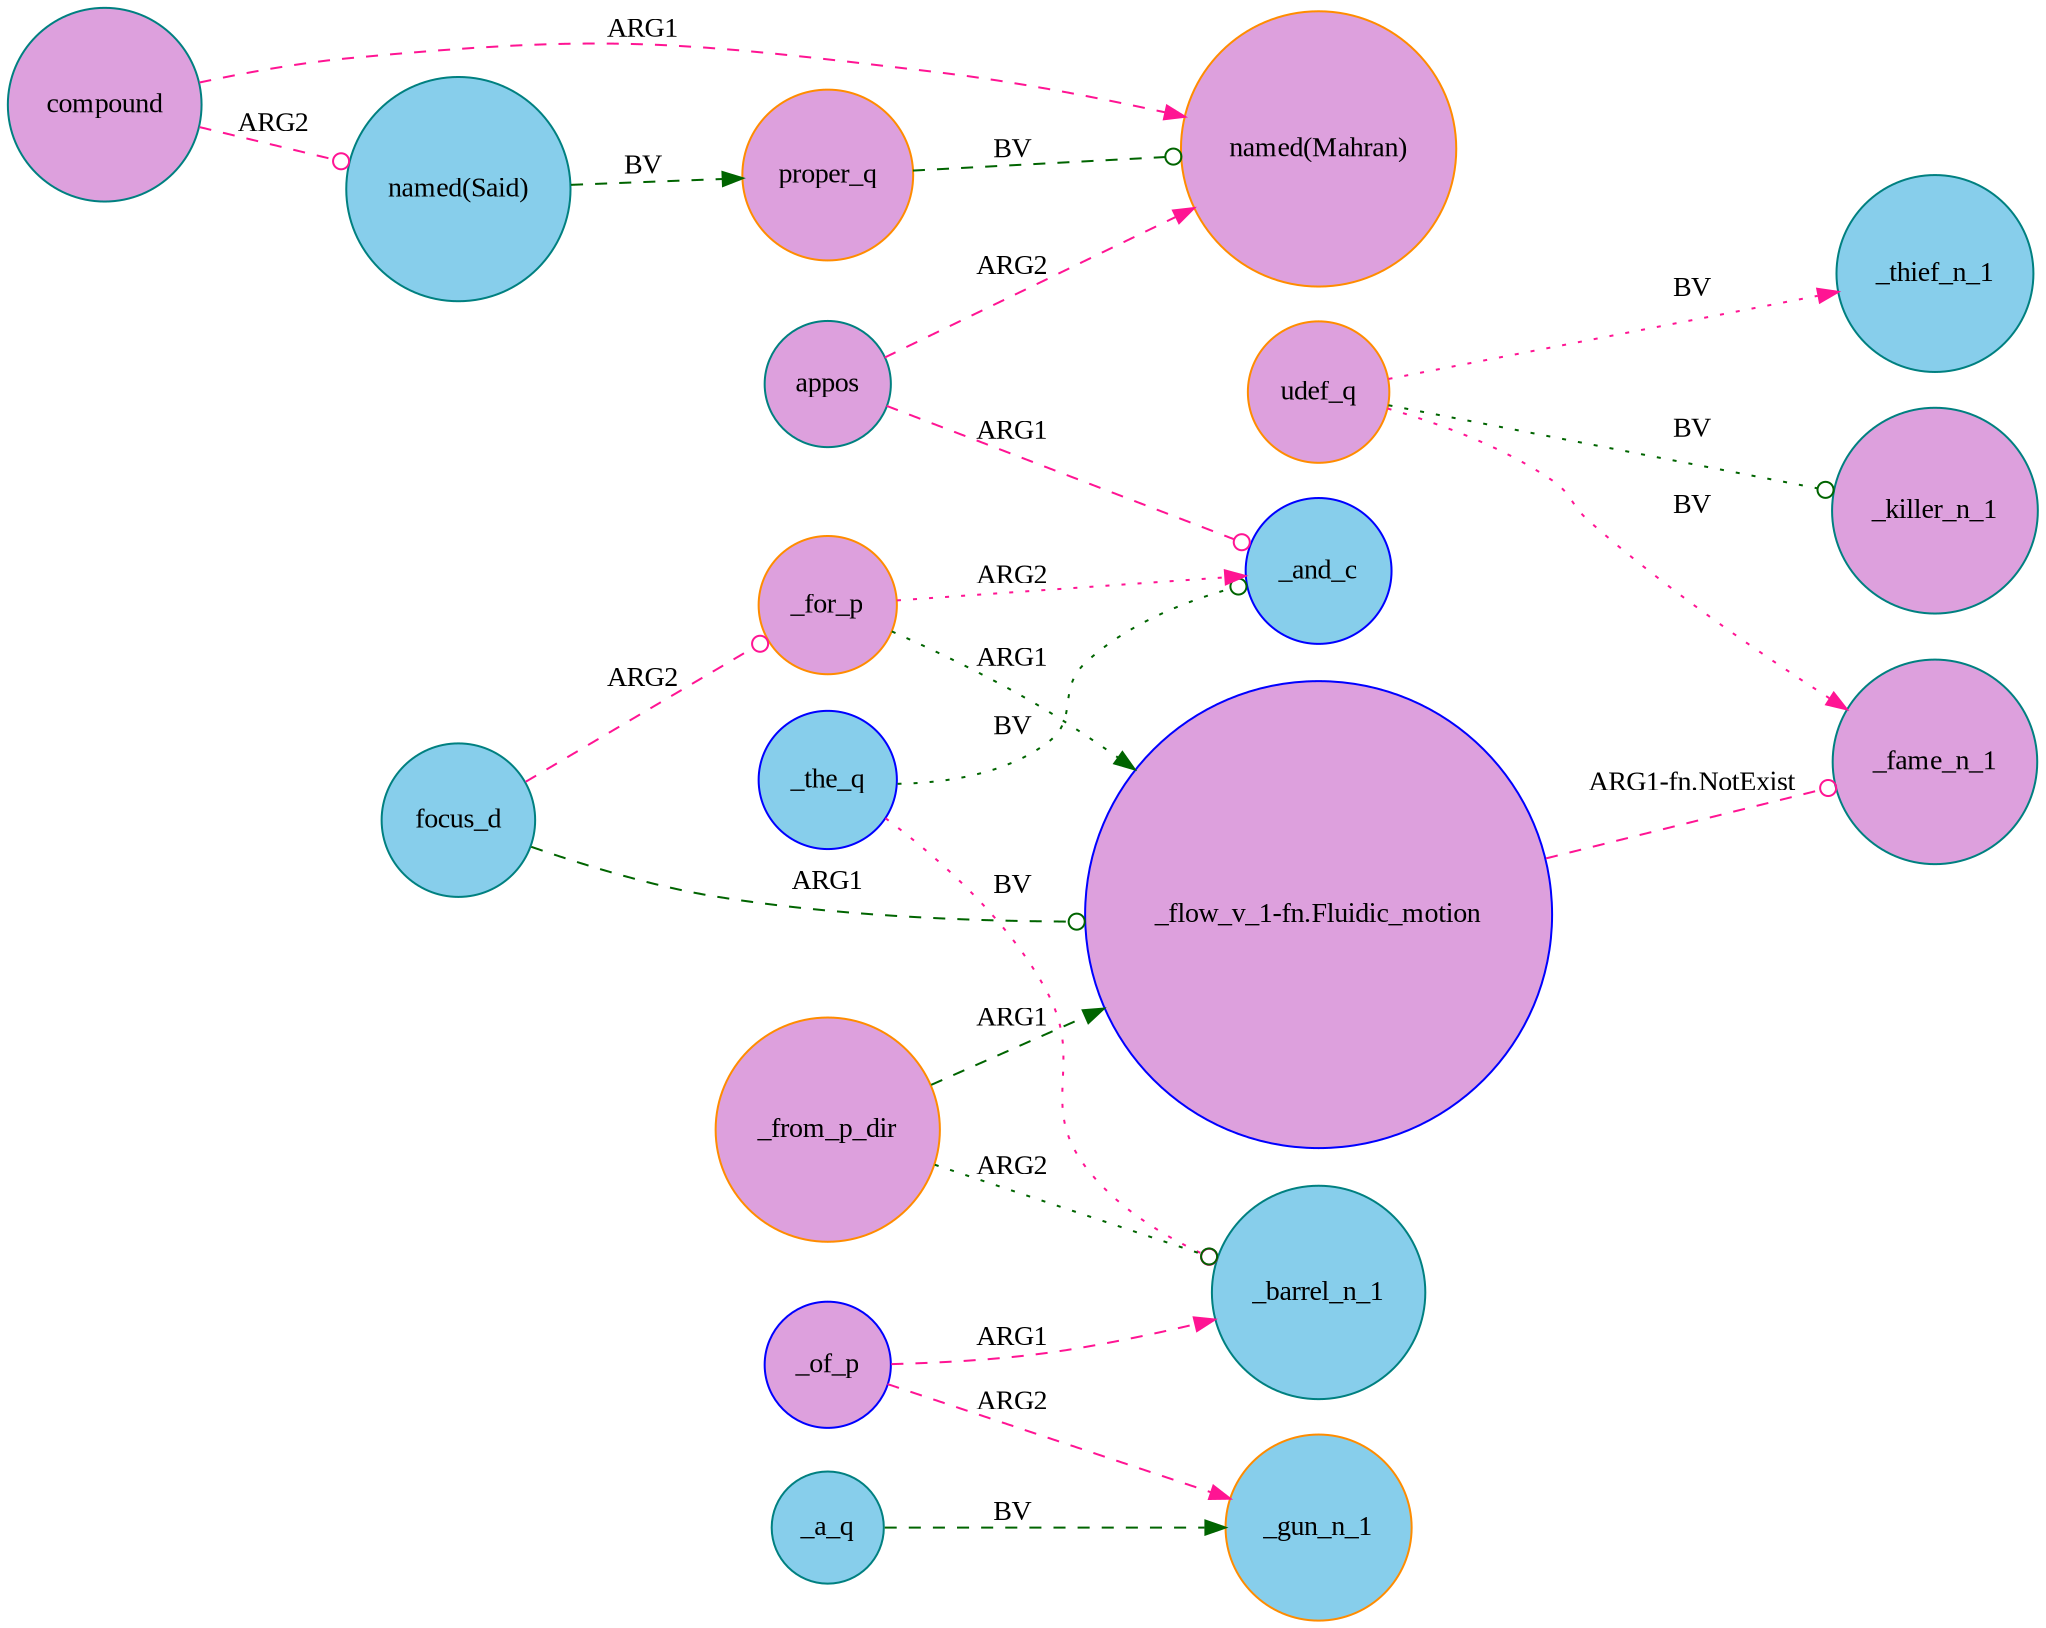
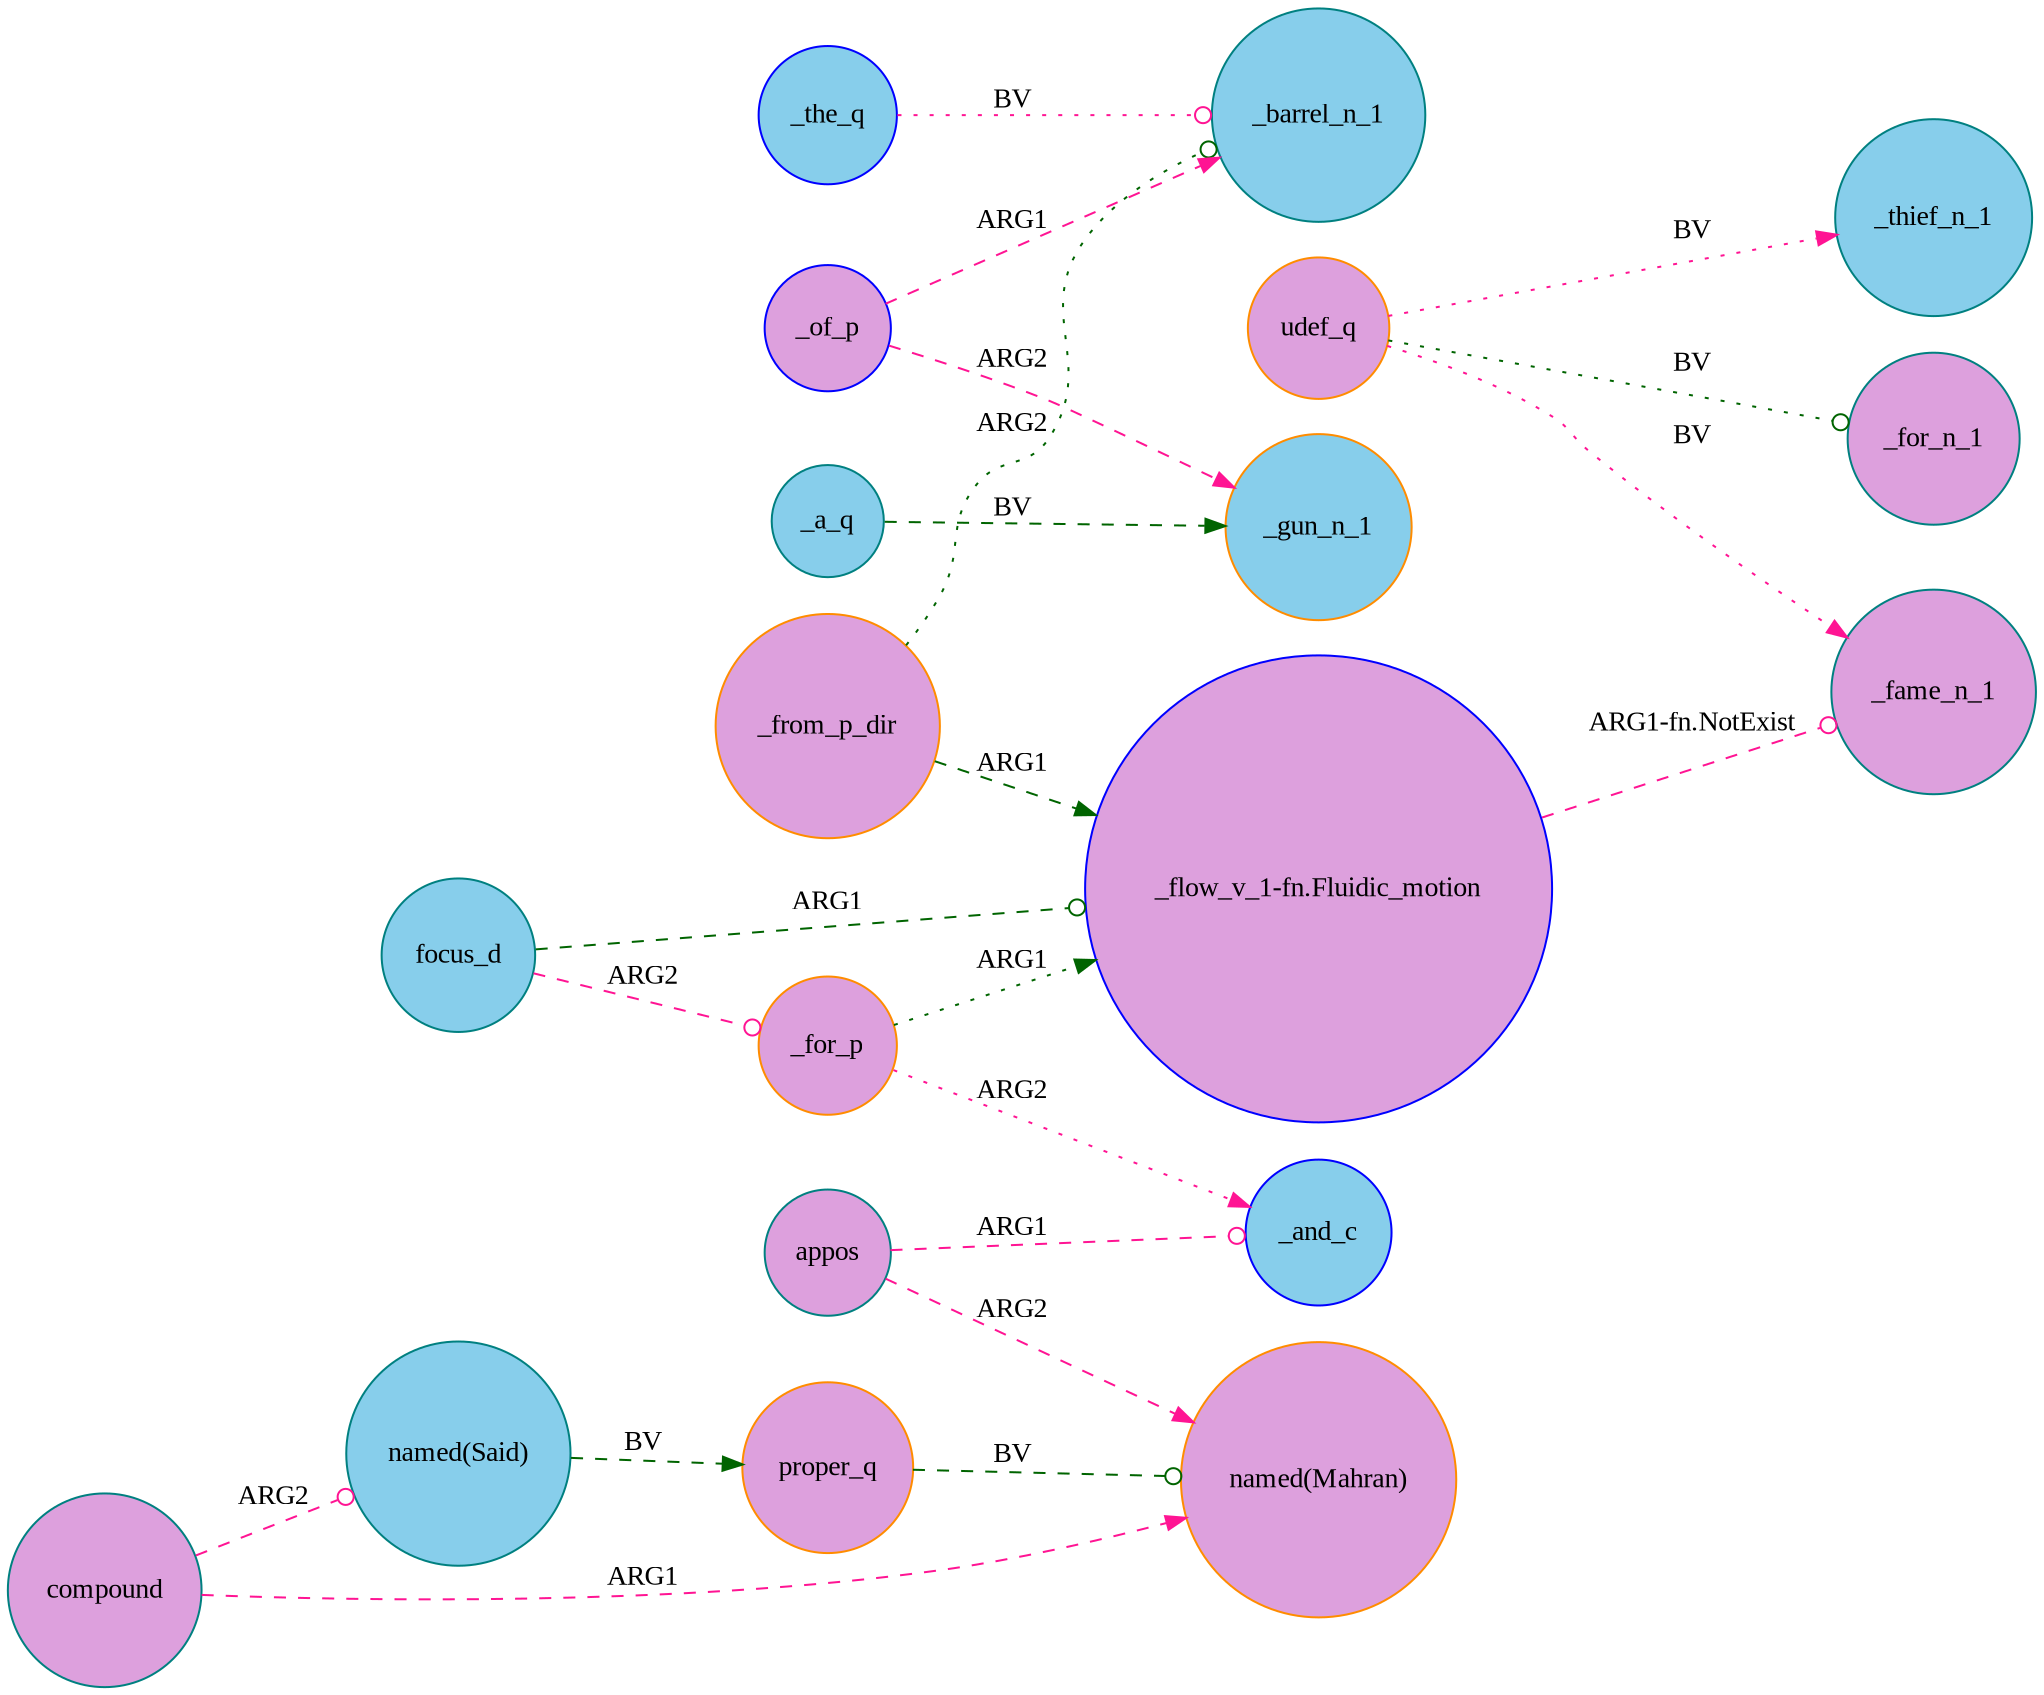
(1935, 511) -> (1934, 439)
(1068, 700) -> none
